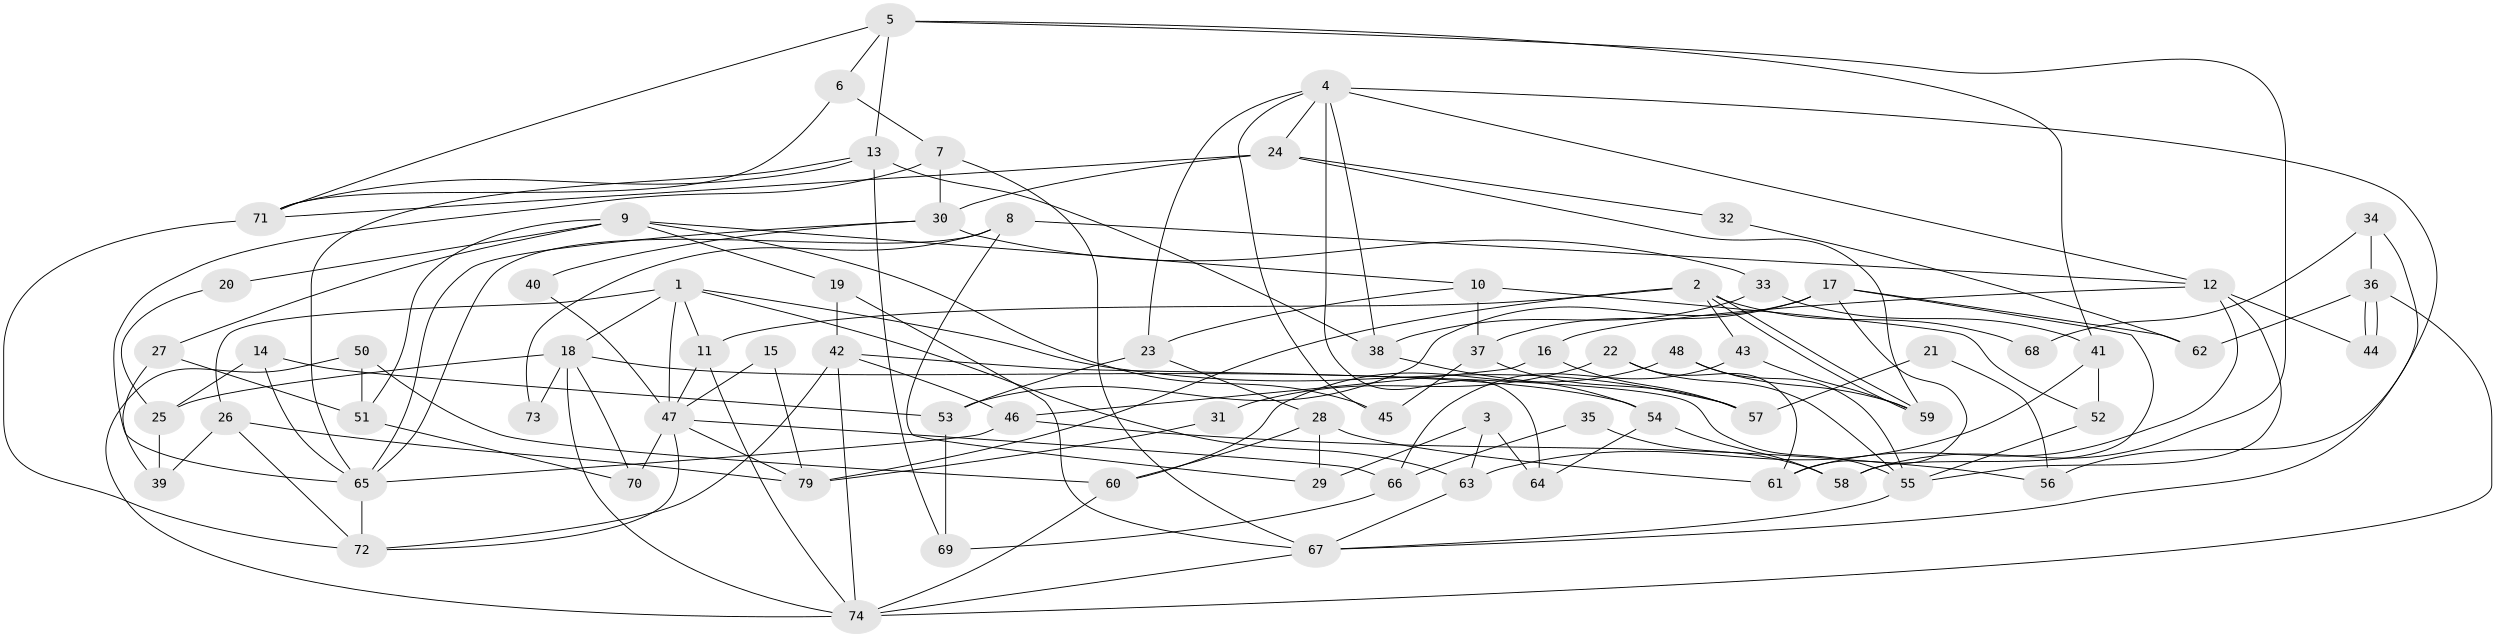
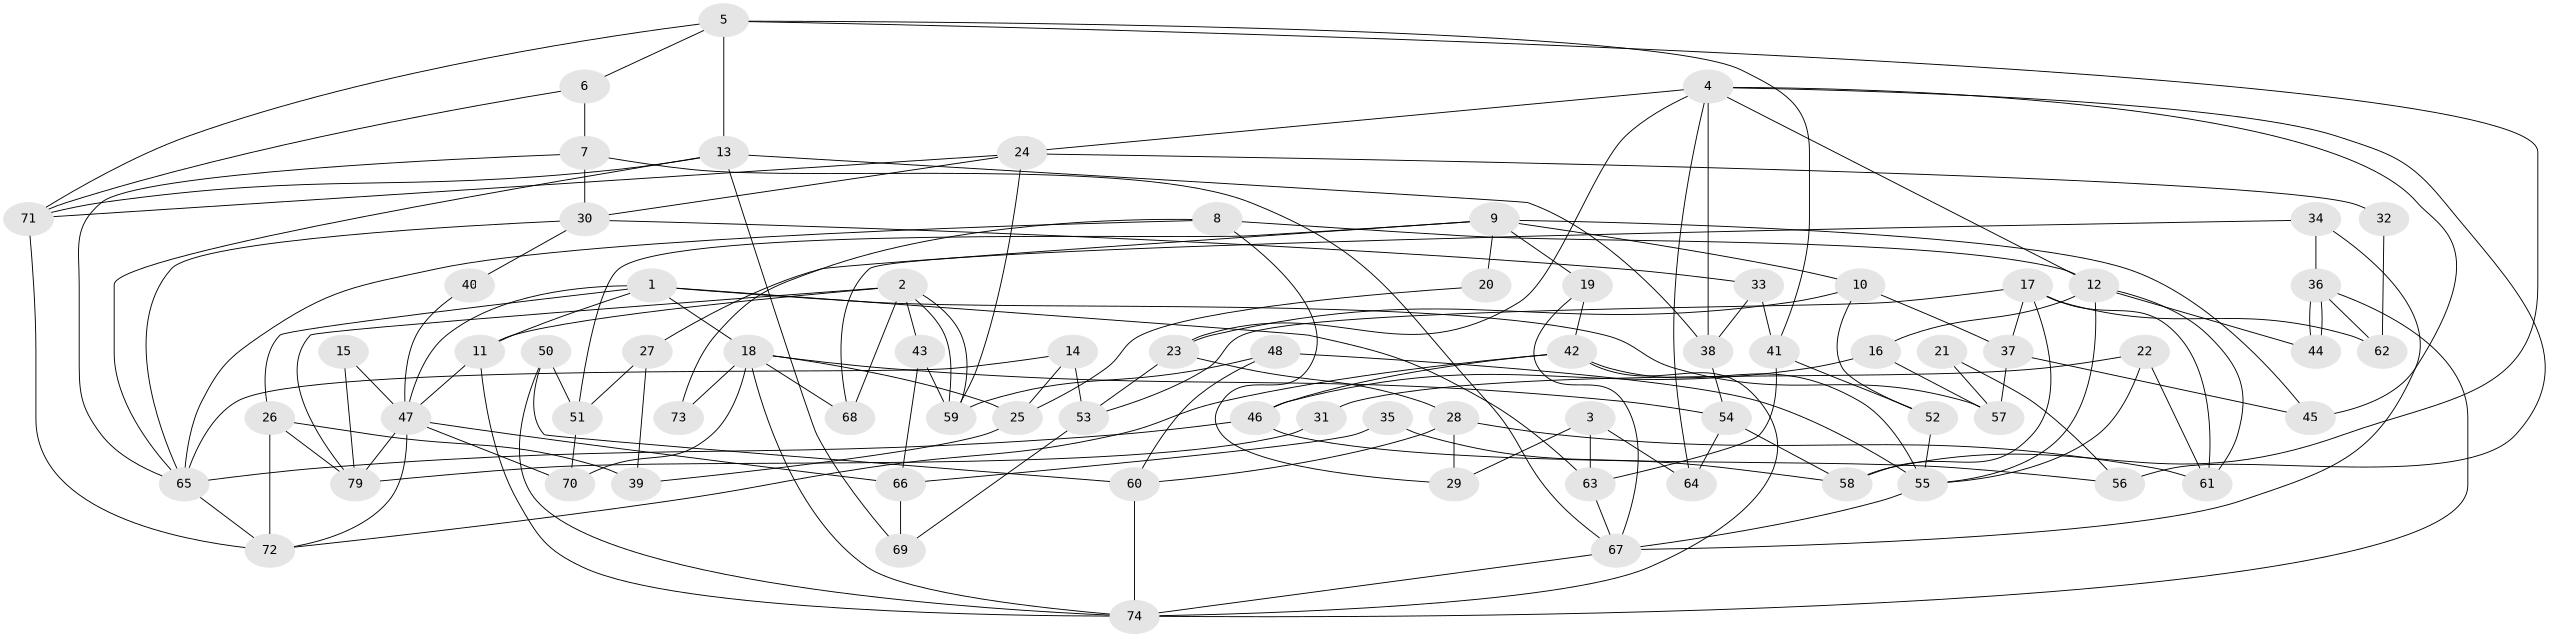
none -> (791, 380)
